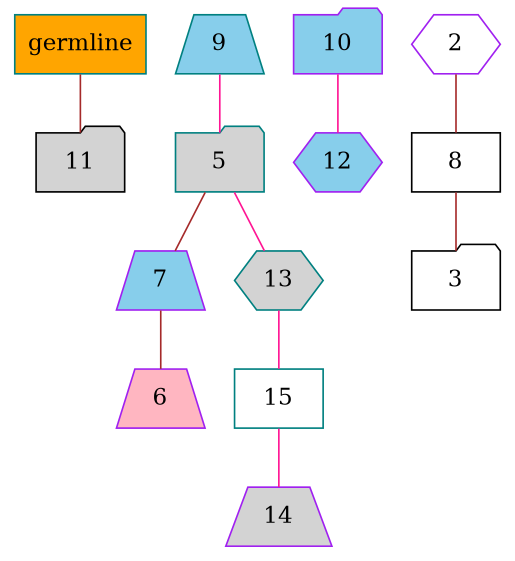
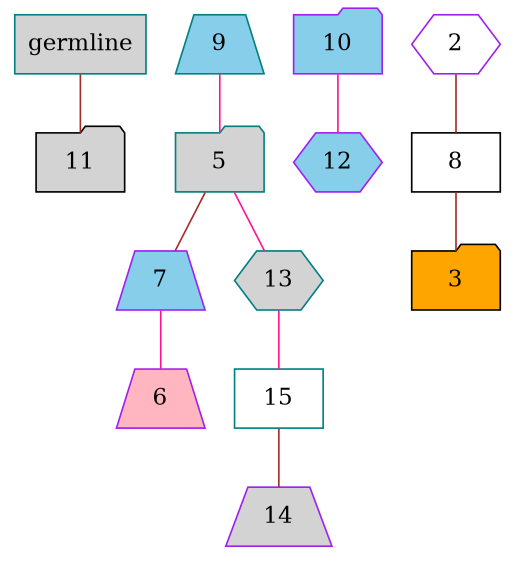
(80, 44) -> (80, 44)
(456, 280) -> (456, 280)
(161, 340) -> (161, 340)
(279, 458) -> (279, 458)
